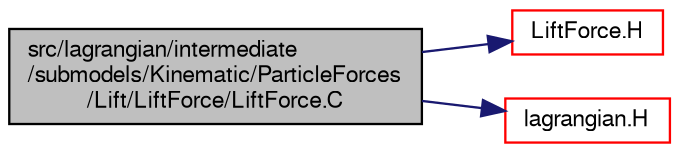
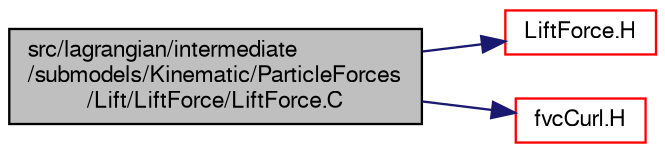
(588, 121) -> (581, 121)
